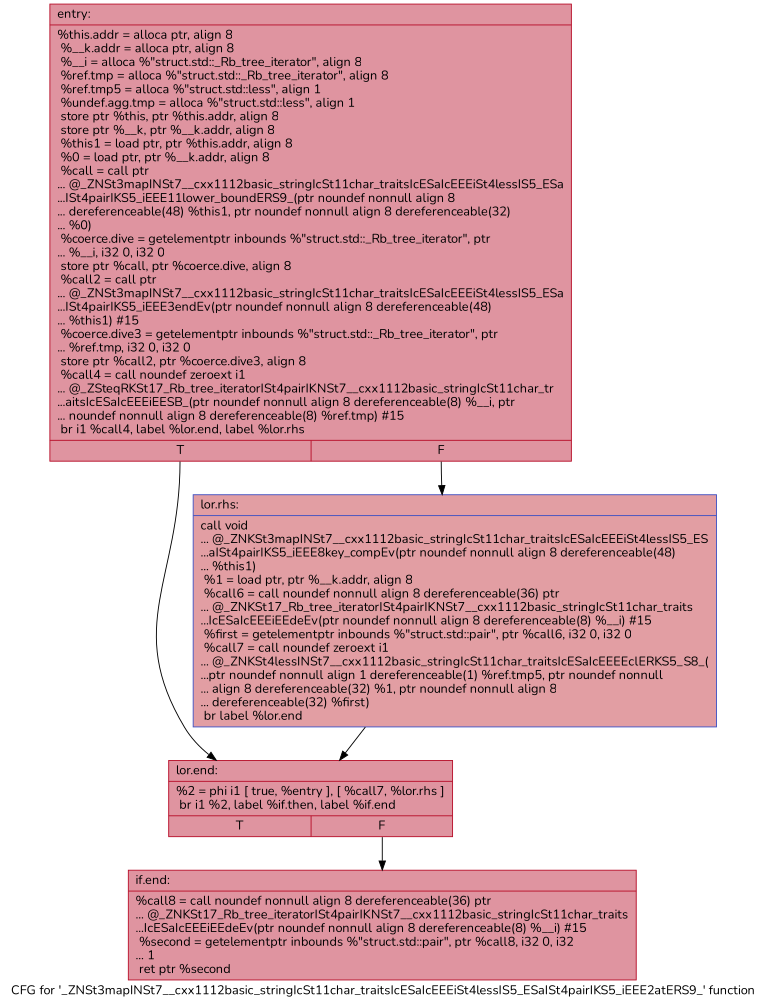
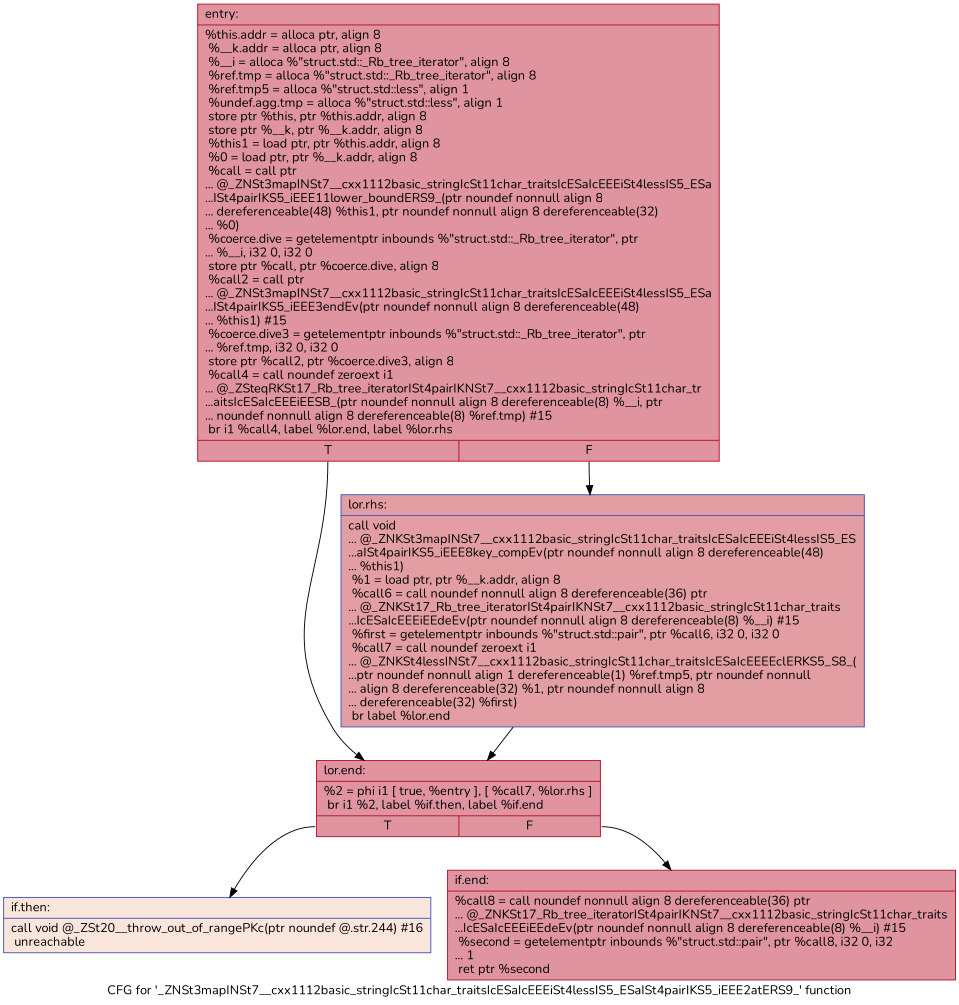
none -> (217, 925)
